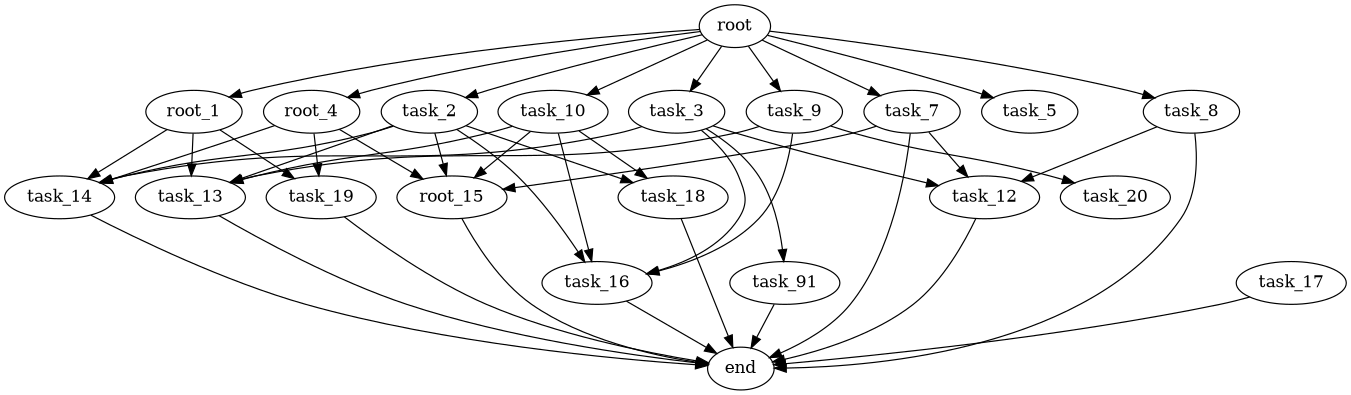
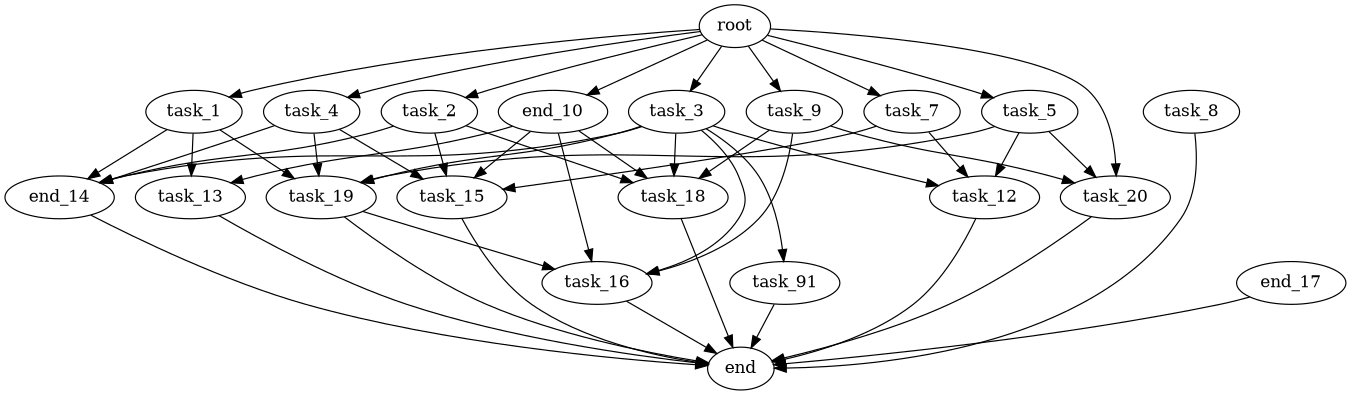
(957, 57) -> (973, 51)
(194, 112) -> (194, 112)
(312, 112) -> (312, 112)
(553, 112) -> (553, 112)
none -> (675, 148)
none -> (1068, 150)
(317, 152) -> none
(1095, 152) -> (1010, 149)
(579, 154) -> (747, 146)
none -> (508, 155)
none -> (653, 155)
(519, 177) -> (453, 239)
(60, 197) -> (60, 197)
(452, 197) -> (452, 197)
(876, 263) -> (946, 306)
(1291, 283) -> (1291, 283)
